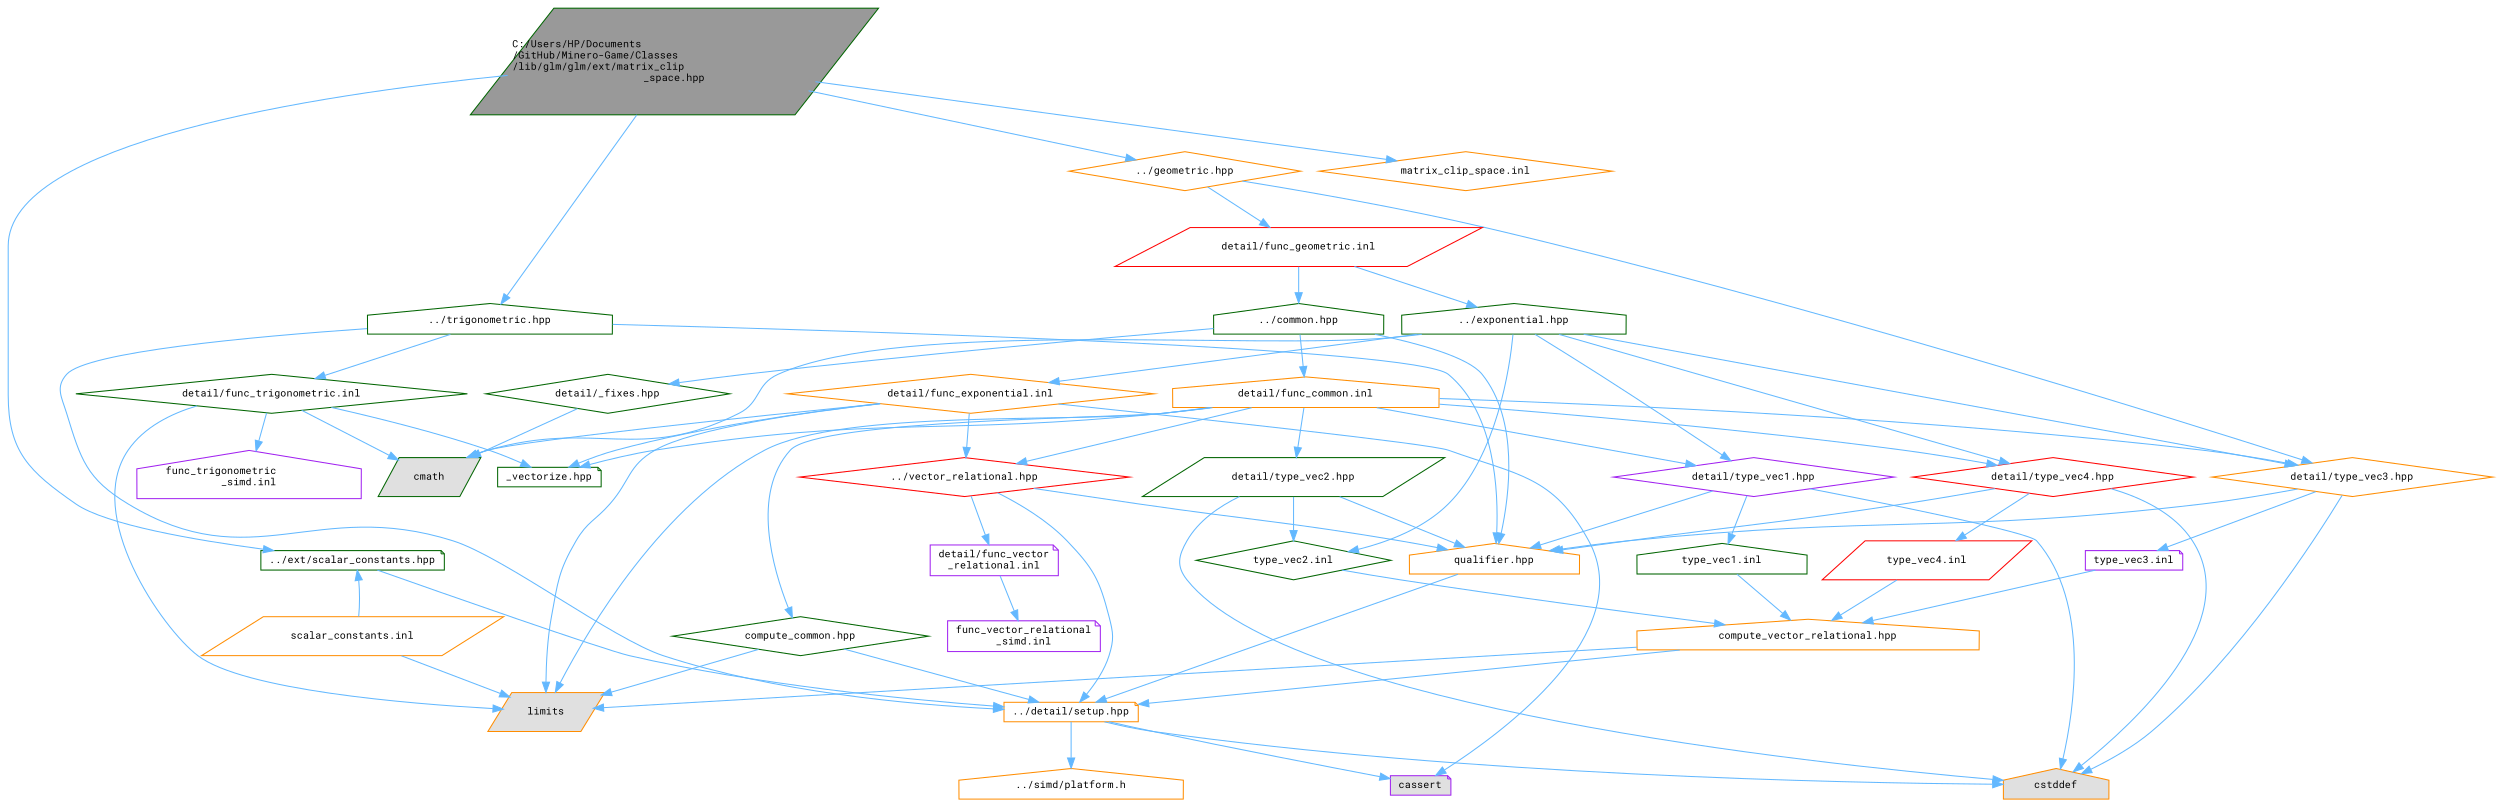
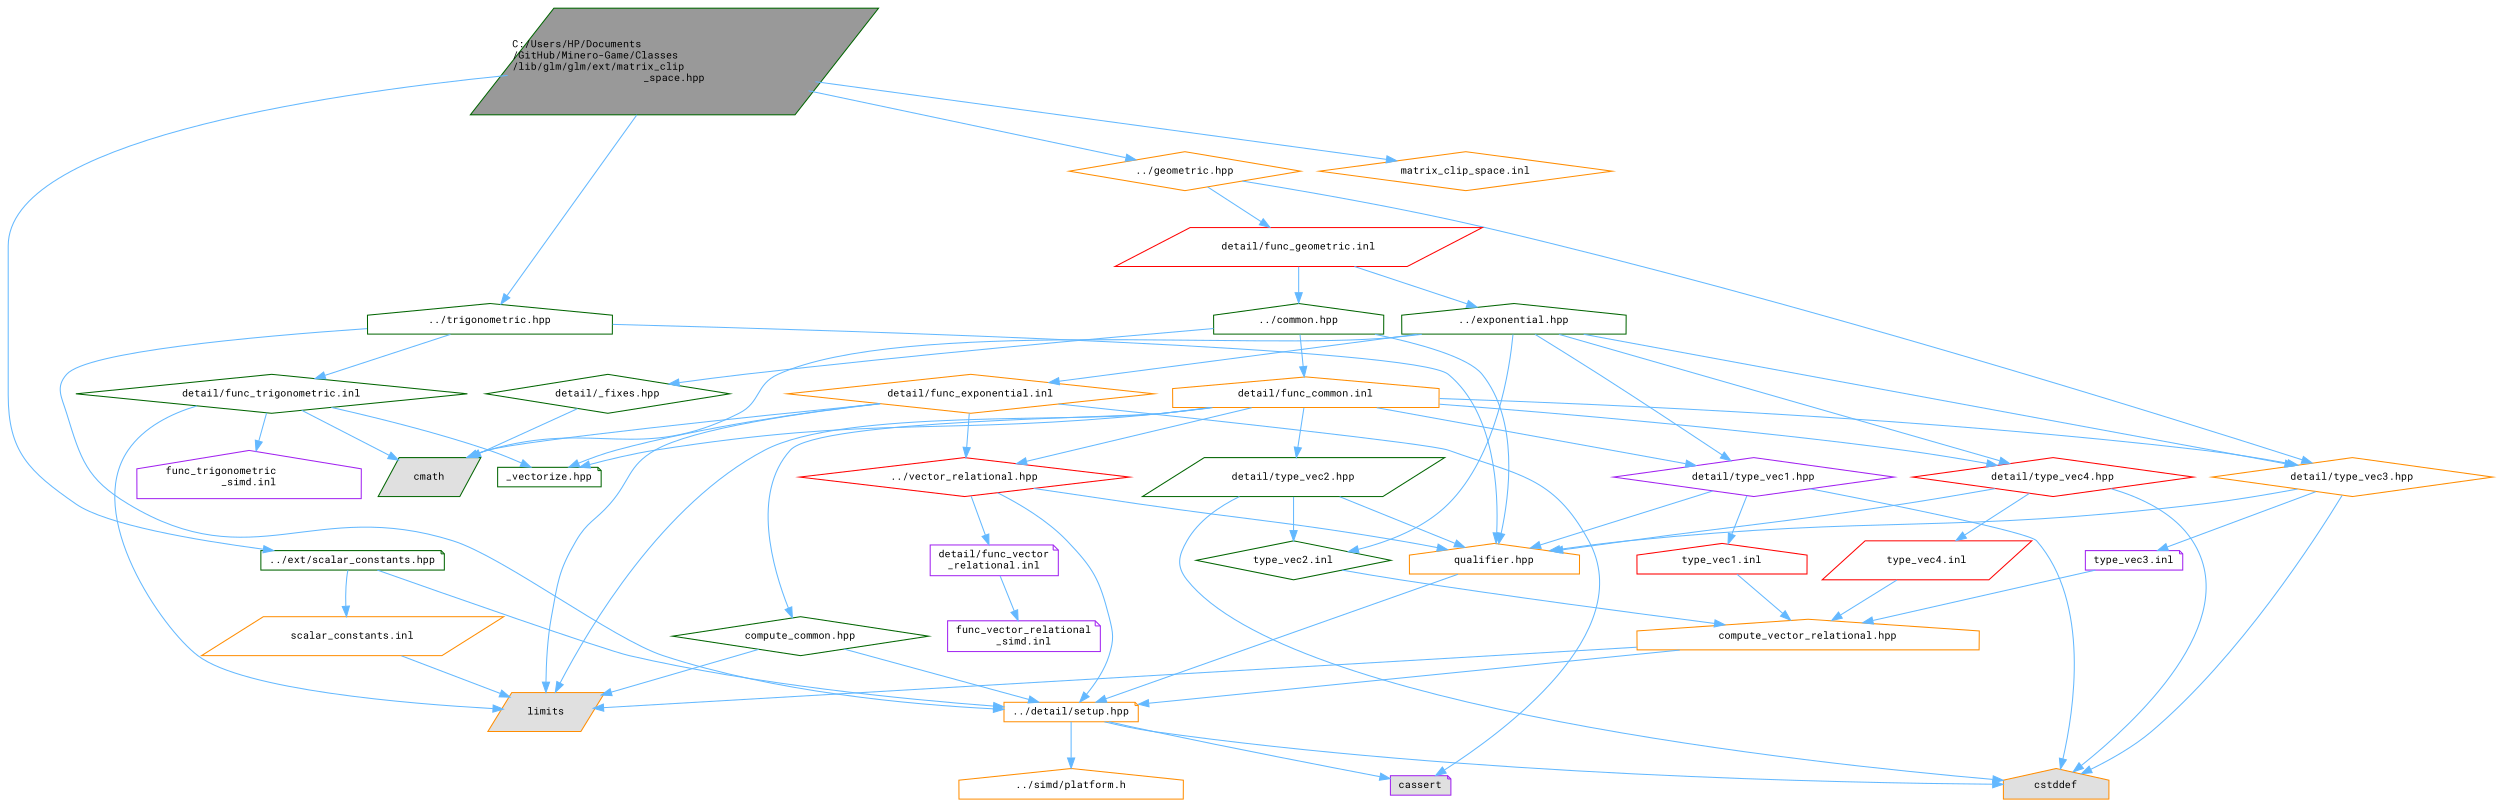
(1722, 560) -> (1722, 560)
(360, 598) -> (346, 588)
